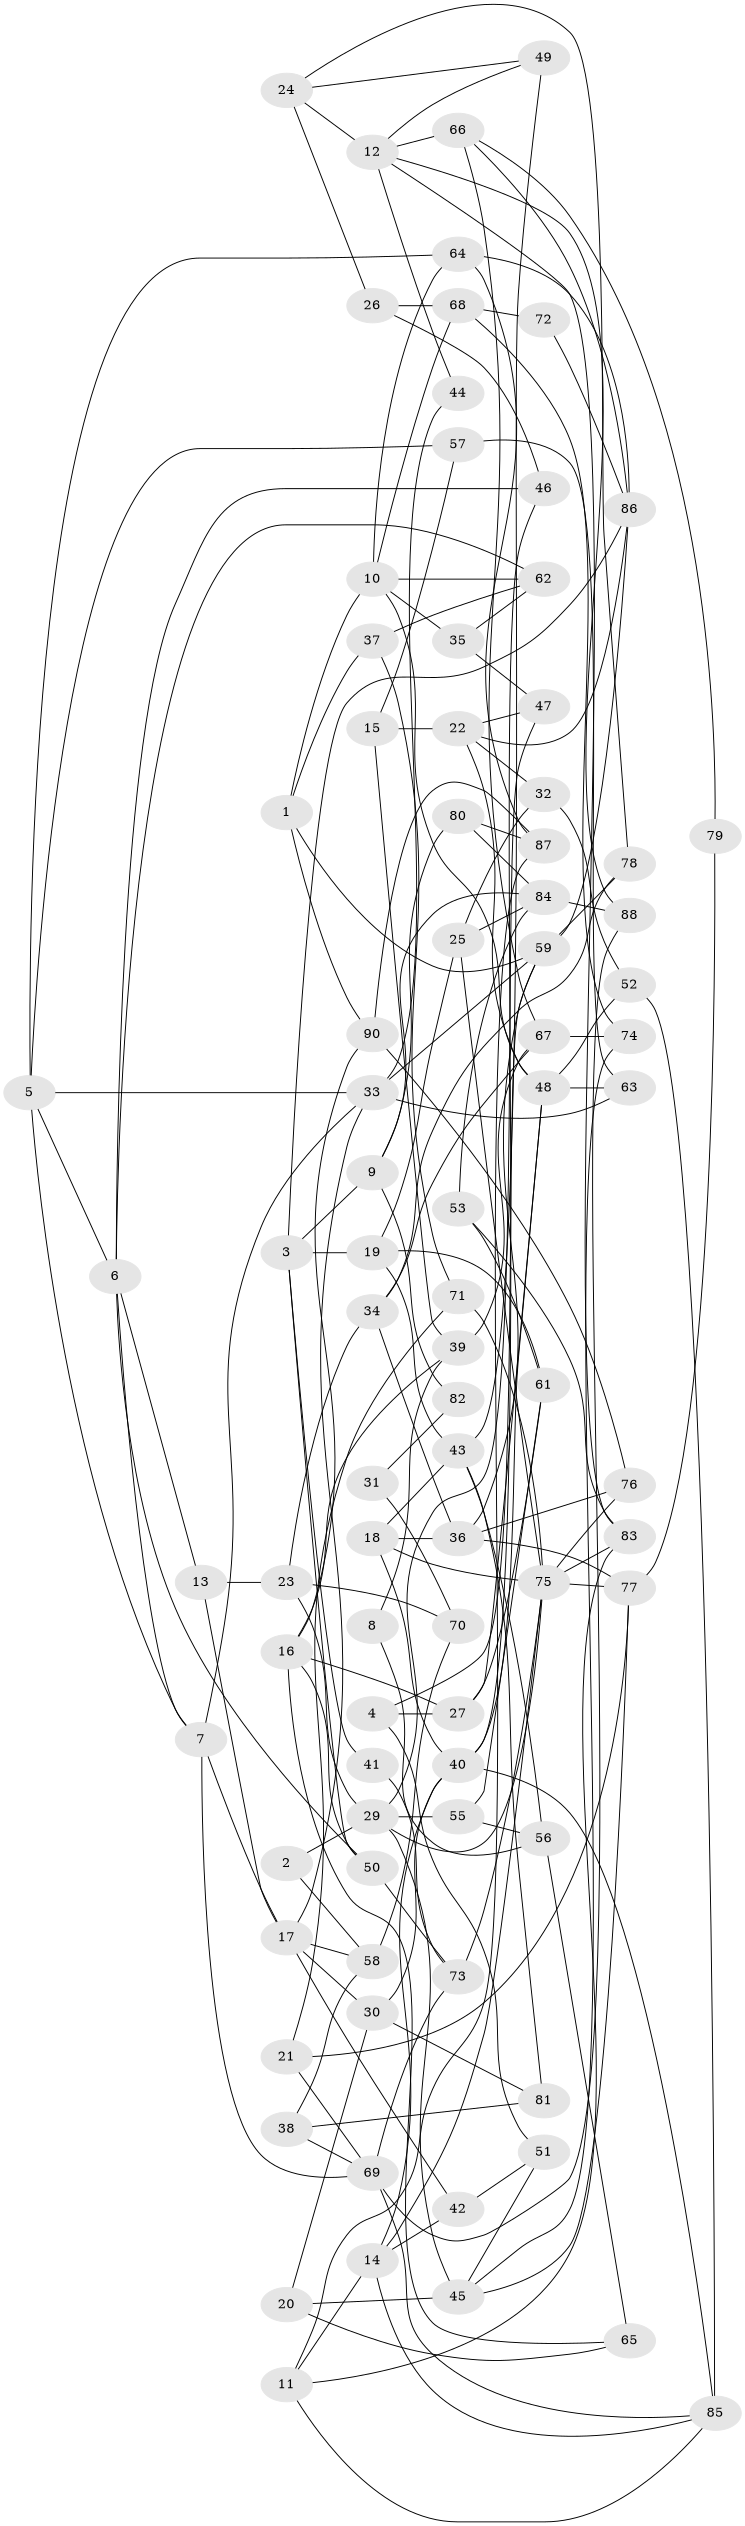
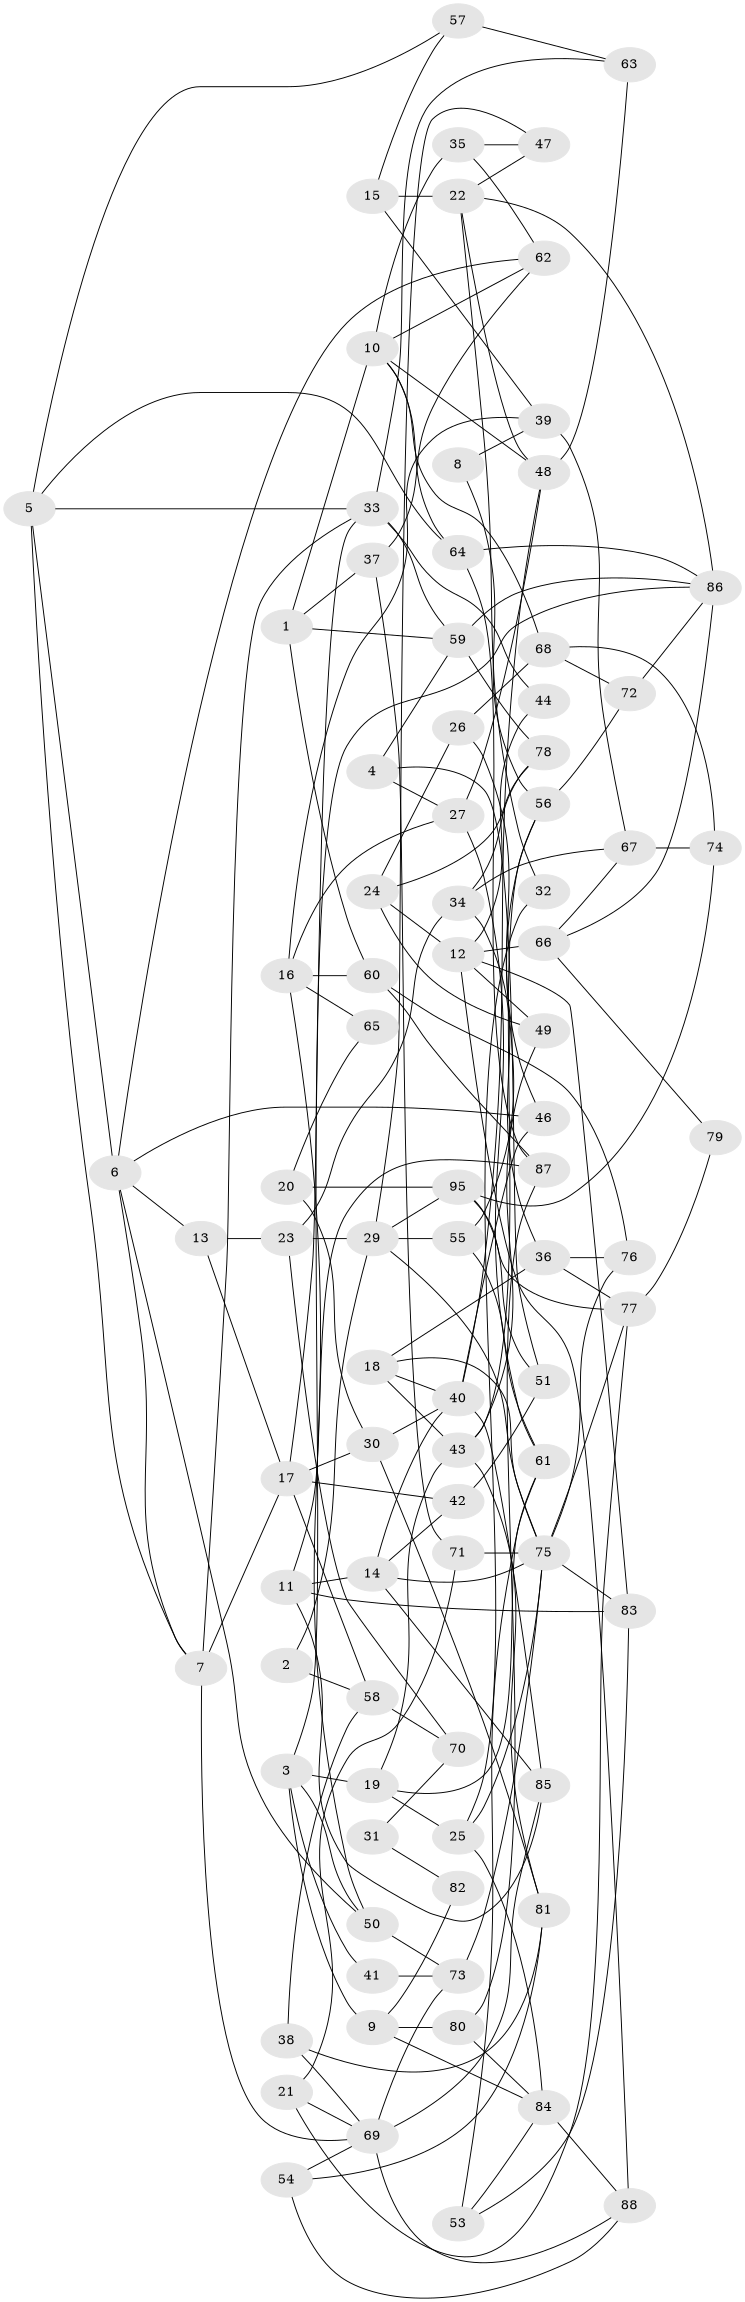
(630, 985) -> none
(373, 1035) -> (373, 976)
(511, 1246) -> none
(583, 2066) -> (591, 751)
none -> (287, 2180)
(458, 2297) -> (458, 1187)
